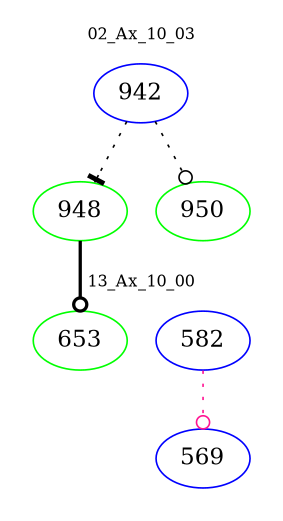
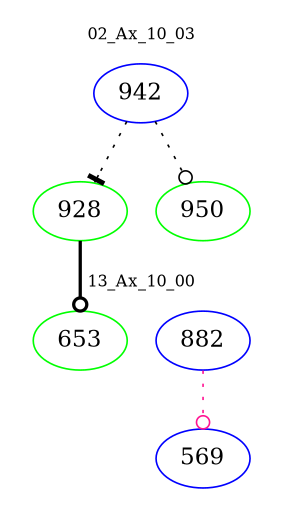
(80, 211) -> (80, 211)
(203, 341) -> (203, 341)
